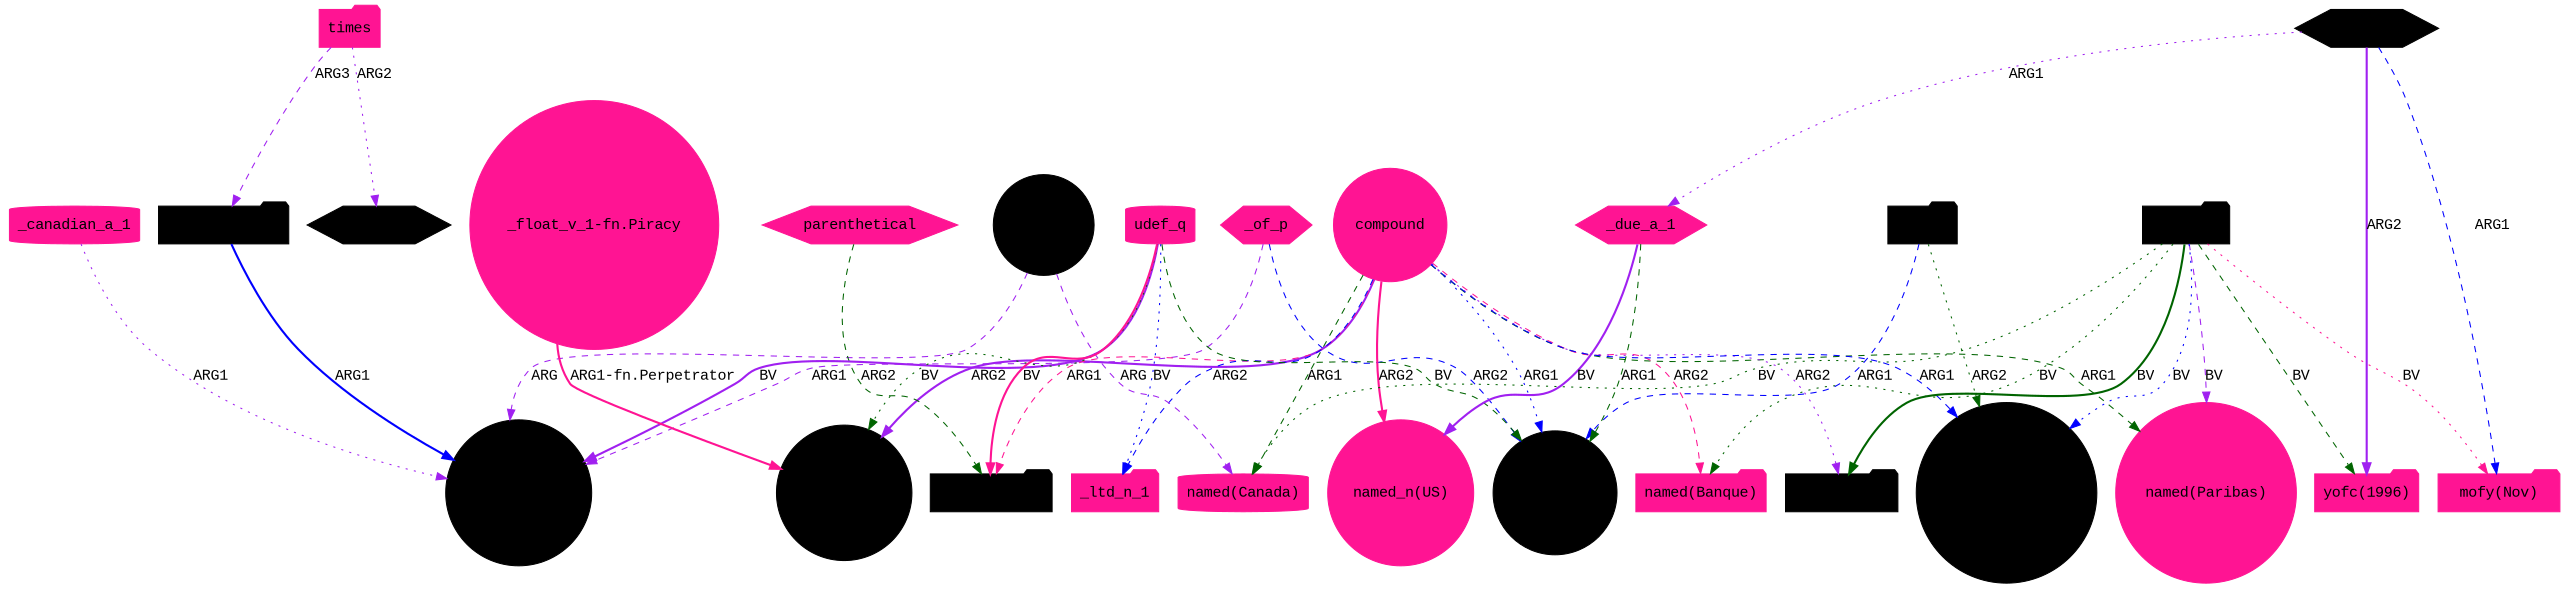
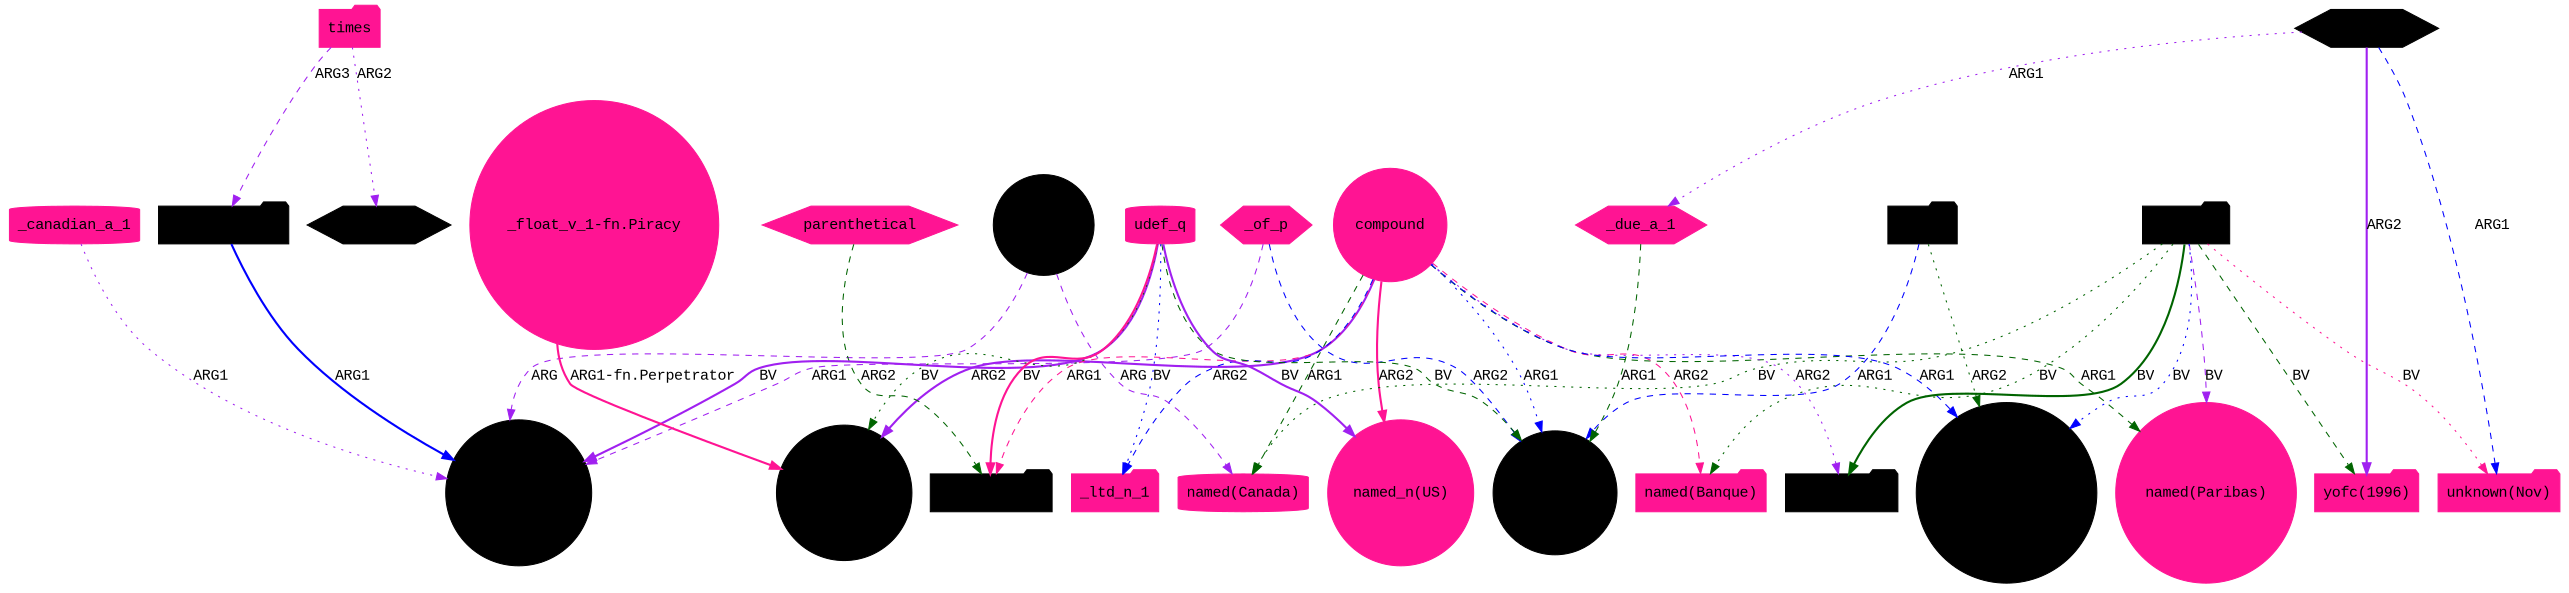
(1577, 371) -> (1261, 372)
(2499, 493) -> (2499, 493)
